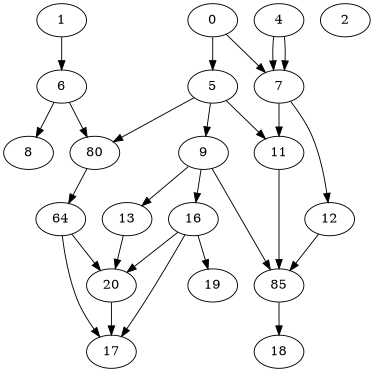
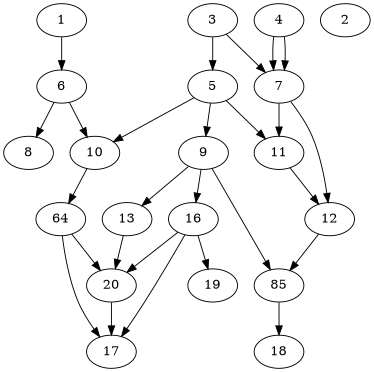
(213, 20) -> (213, 20)
(95, 153) -> (95, 153)
(279, 214) -> (301, 182)
